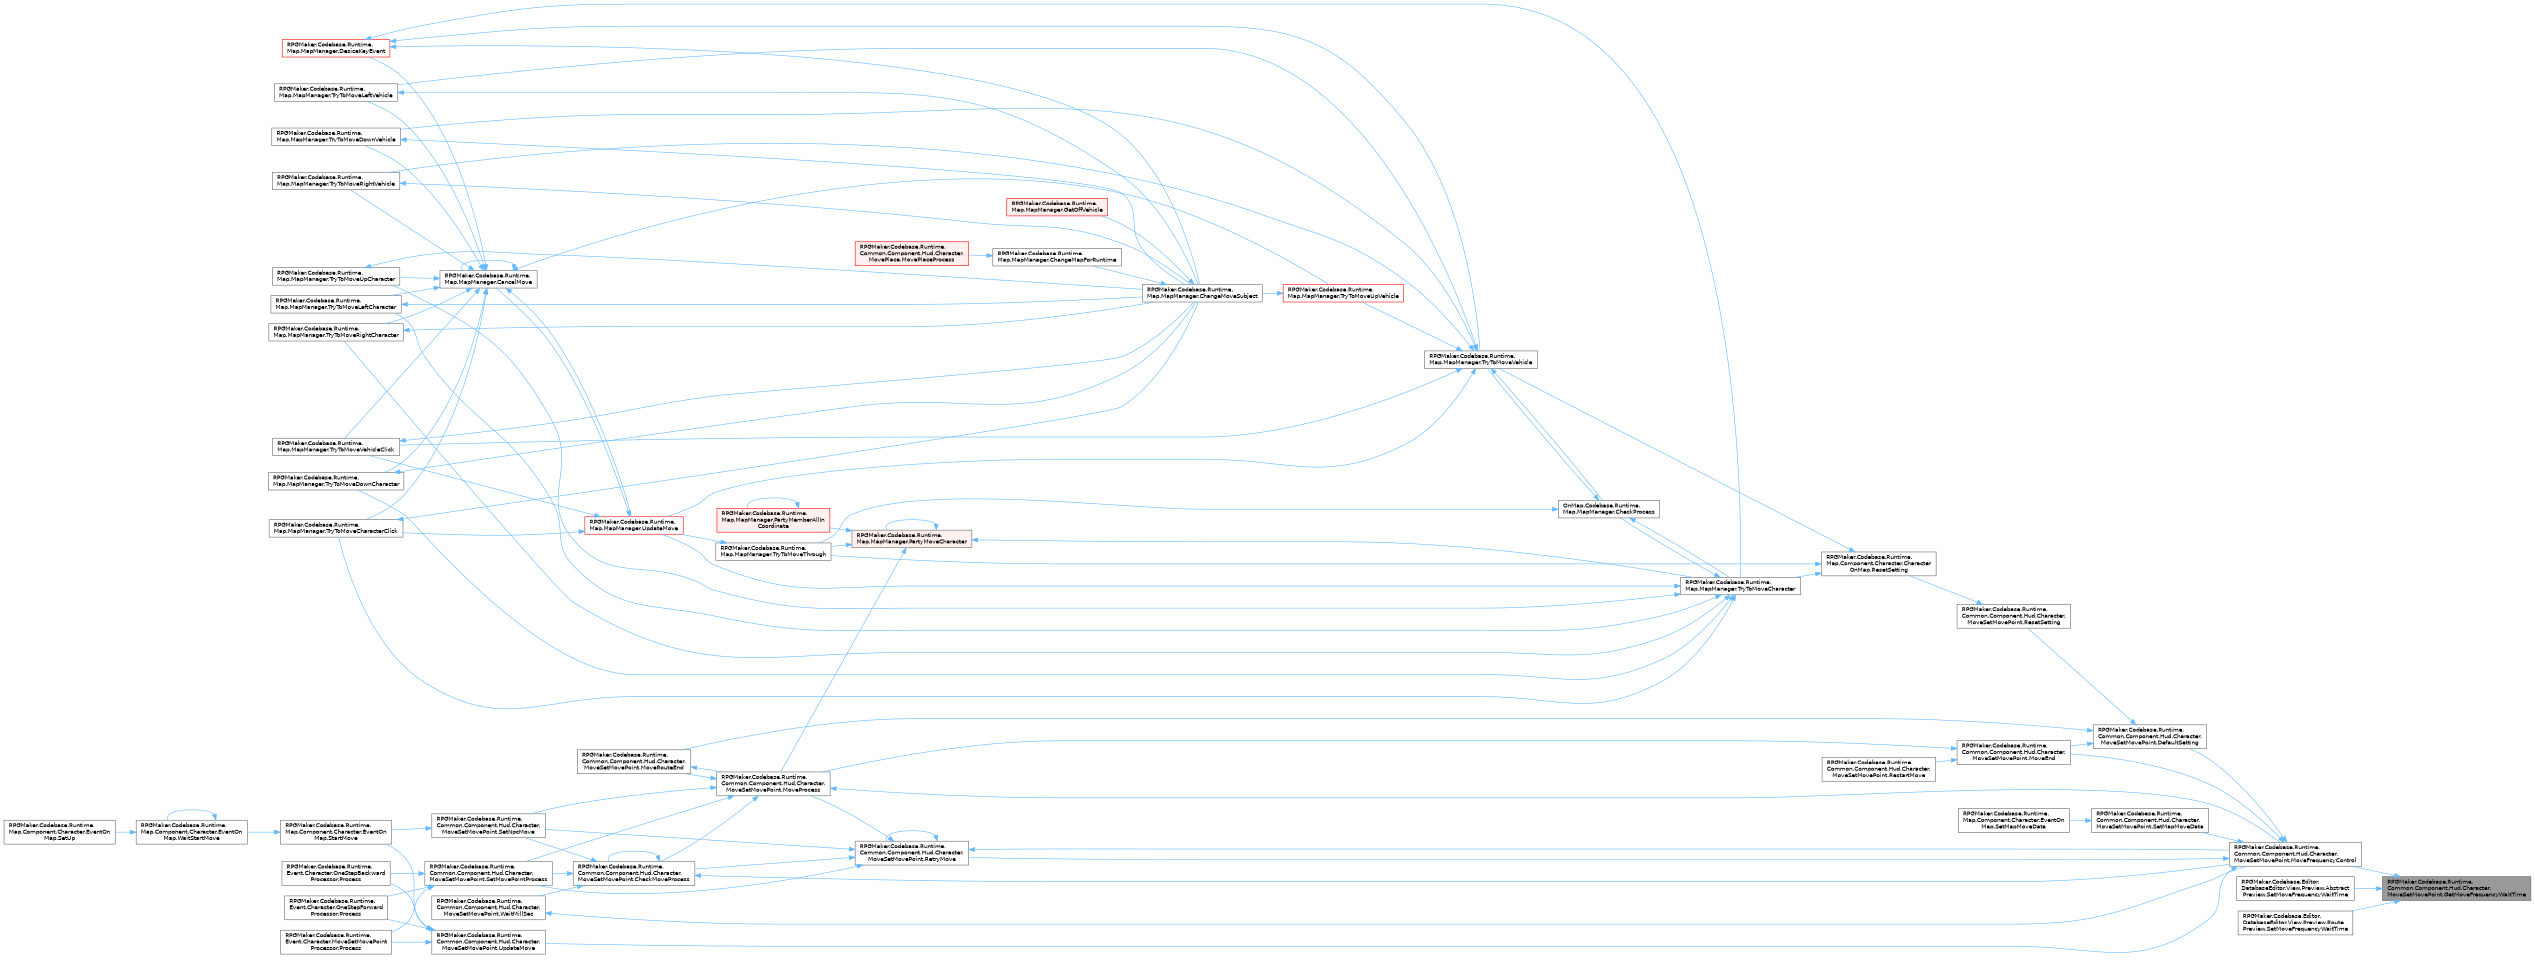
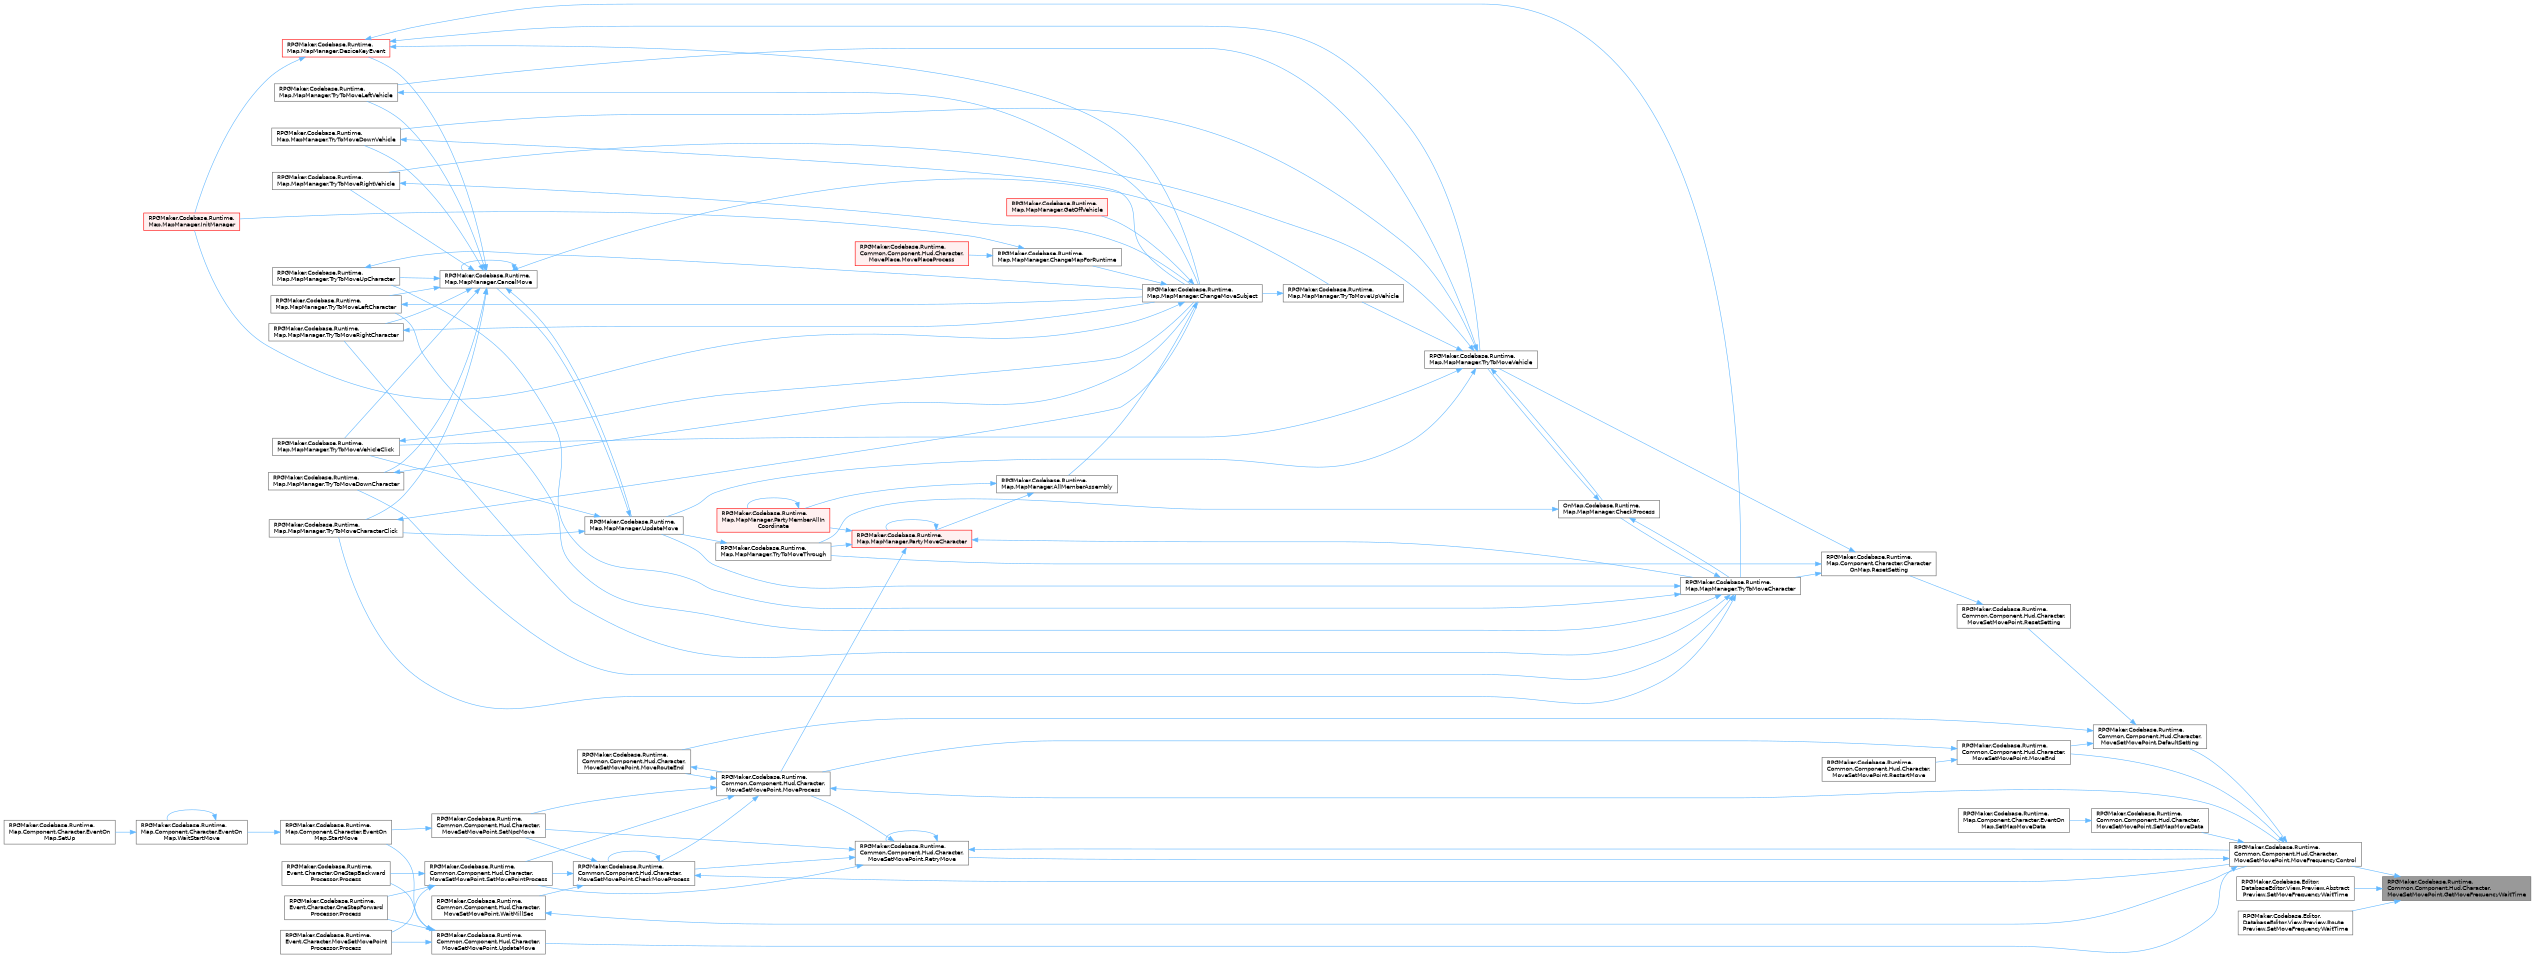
none -> (192, 222)
(1343, 293) -> (1343, 293)
none -> (1057, 484)
(634, 525) -> (634, 525)
(912, 539) -> (912, 539)
